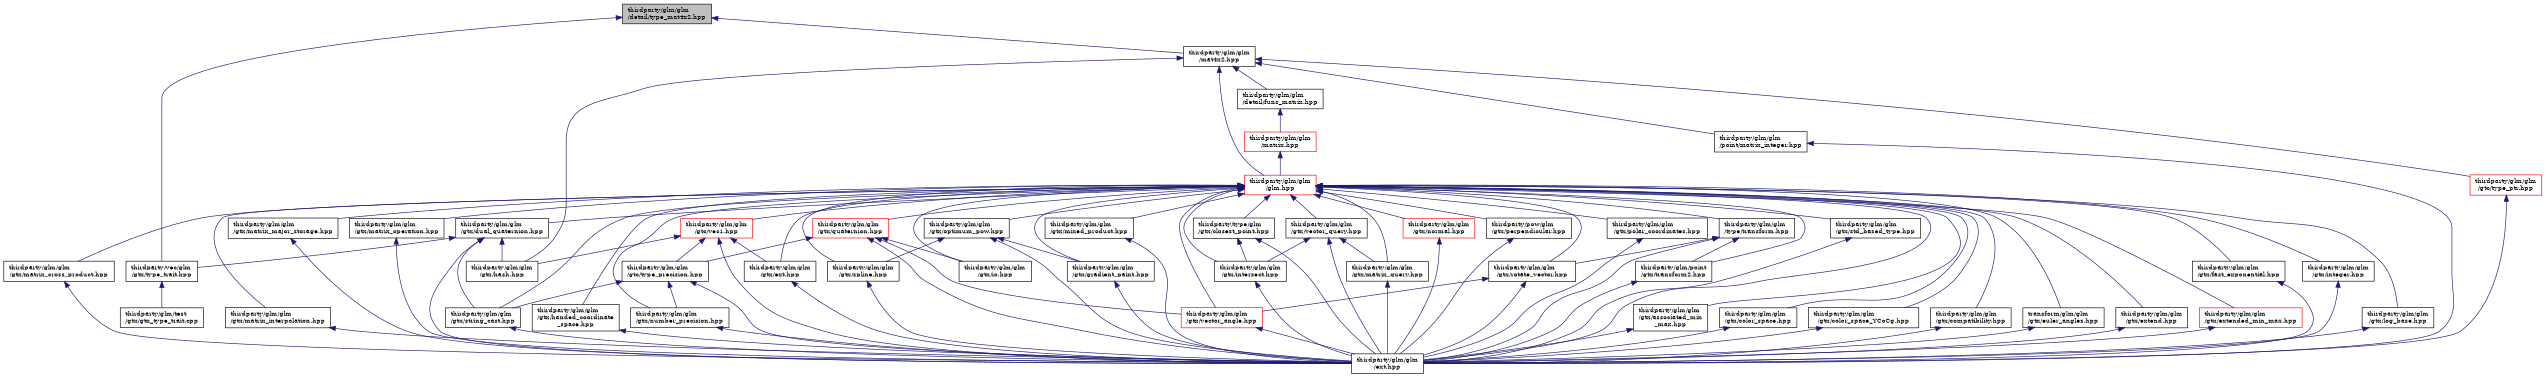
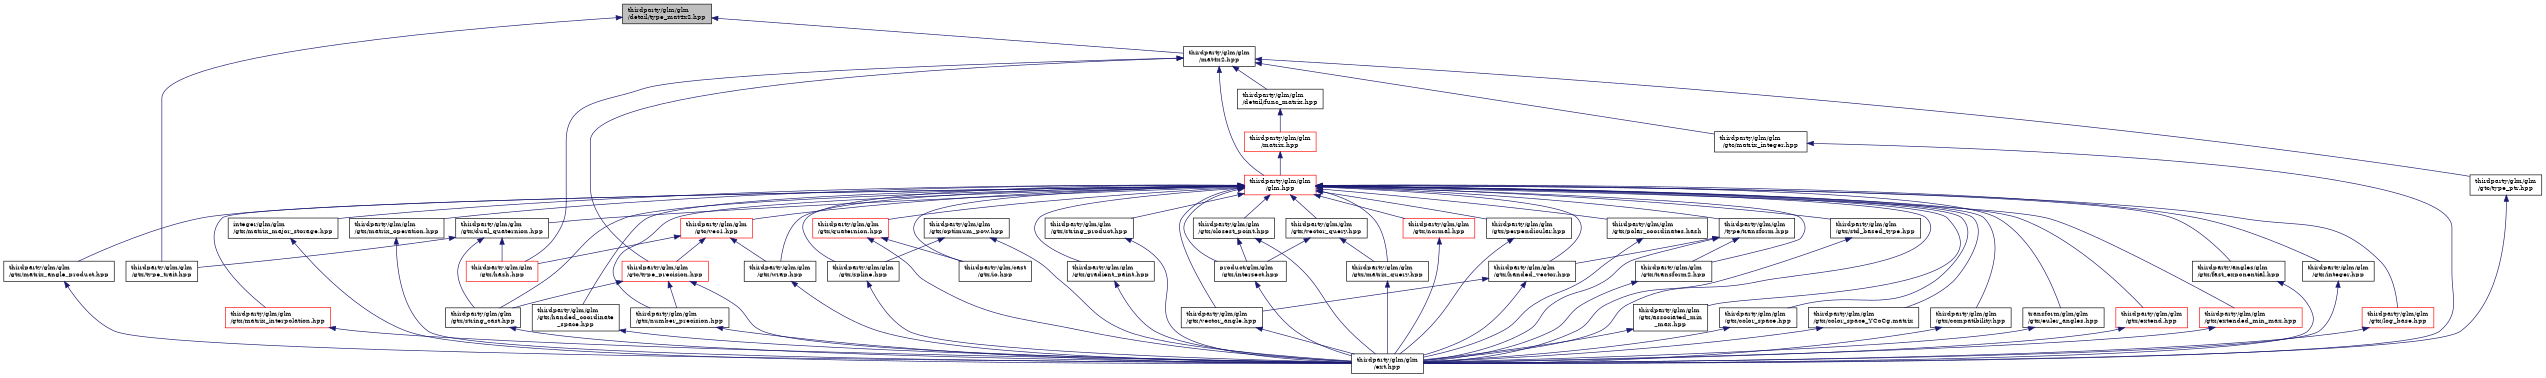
(1761, 142) -> (1761, 142)
(2506, 185) -> (2506, 185)
(1123, 203) -> none
(283, 228) -> (283, 228)
(1089, 228) -> (1089, 228)
(1234, 228) -> (1234, 228)
(1529, 228) -> (1529, 228)
(1657, 228) -> (1657, 228)
(756, 250) -> (805, 82)
(1042, 251) -> none
(59, 271) -> (59, 271)
(162, 271) -> (162, 271)
(502, 271) -> (502, 271)
(665, 271) -> (665, 271)
(780, 271) -> (780, 271)
(995, 271) -> (995, 271)
(1250, 271) -> (1250, 271)
(1532, 271) -> (1532, 271)
(1674, 271) -> (1674, 271)
(2239, 271) -> (2239, 271)
(1025, 298) -> none
(1352, 304) -> none
(162, 318) -> none
(278, 318) -> (278, 318)
(1222, 318) -> (1222, 318)
(1864, 318) -> (1864, 318)
(2152, 318) -> (2152, 318)
(2398, 318) -> (2398, 318)
(865, 340) -> none
(839, 360) -> none
